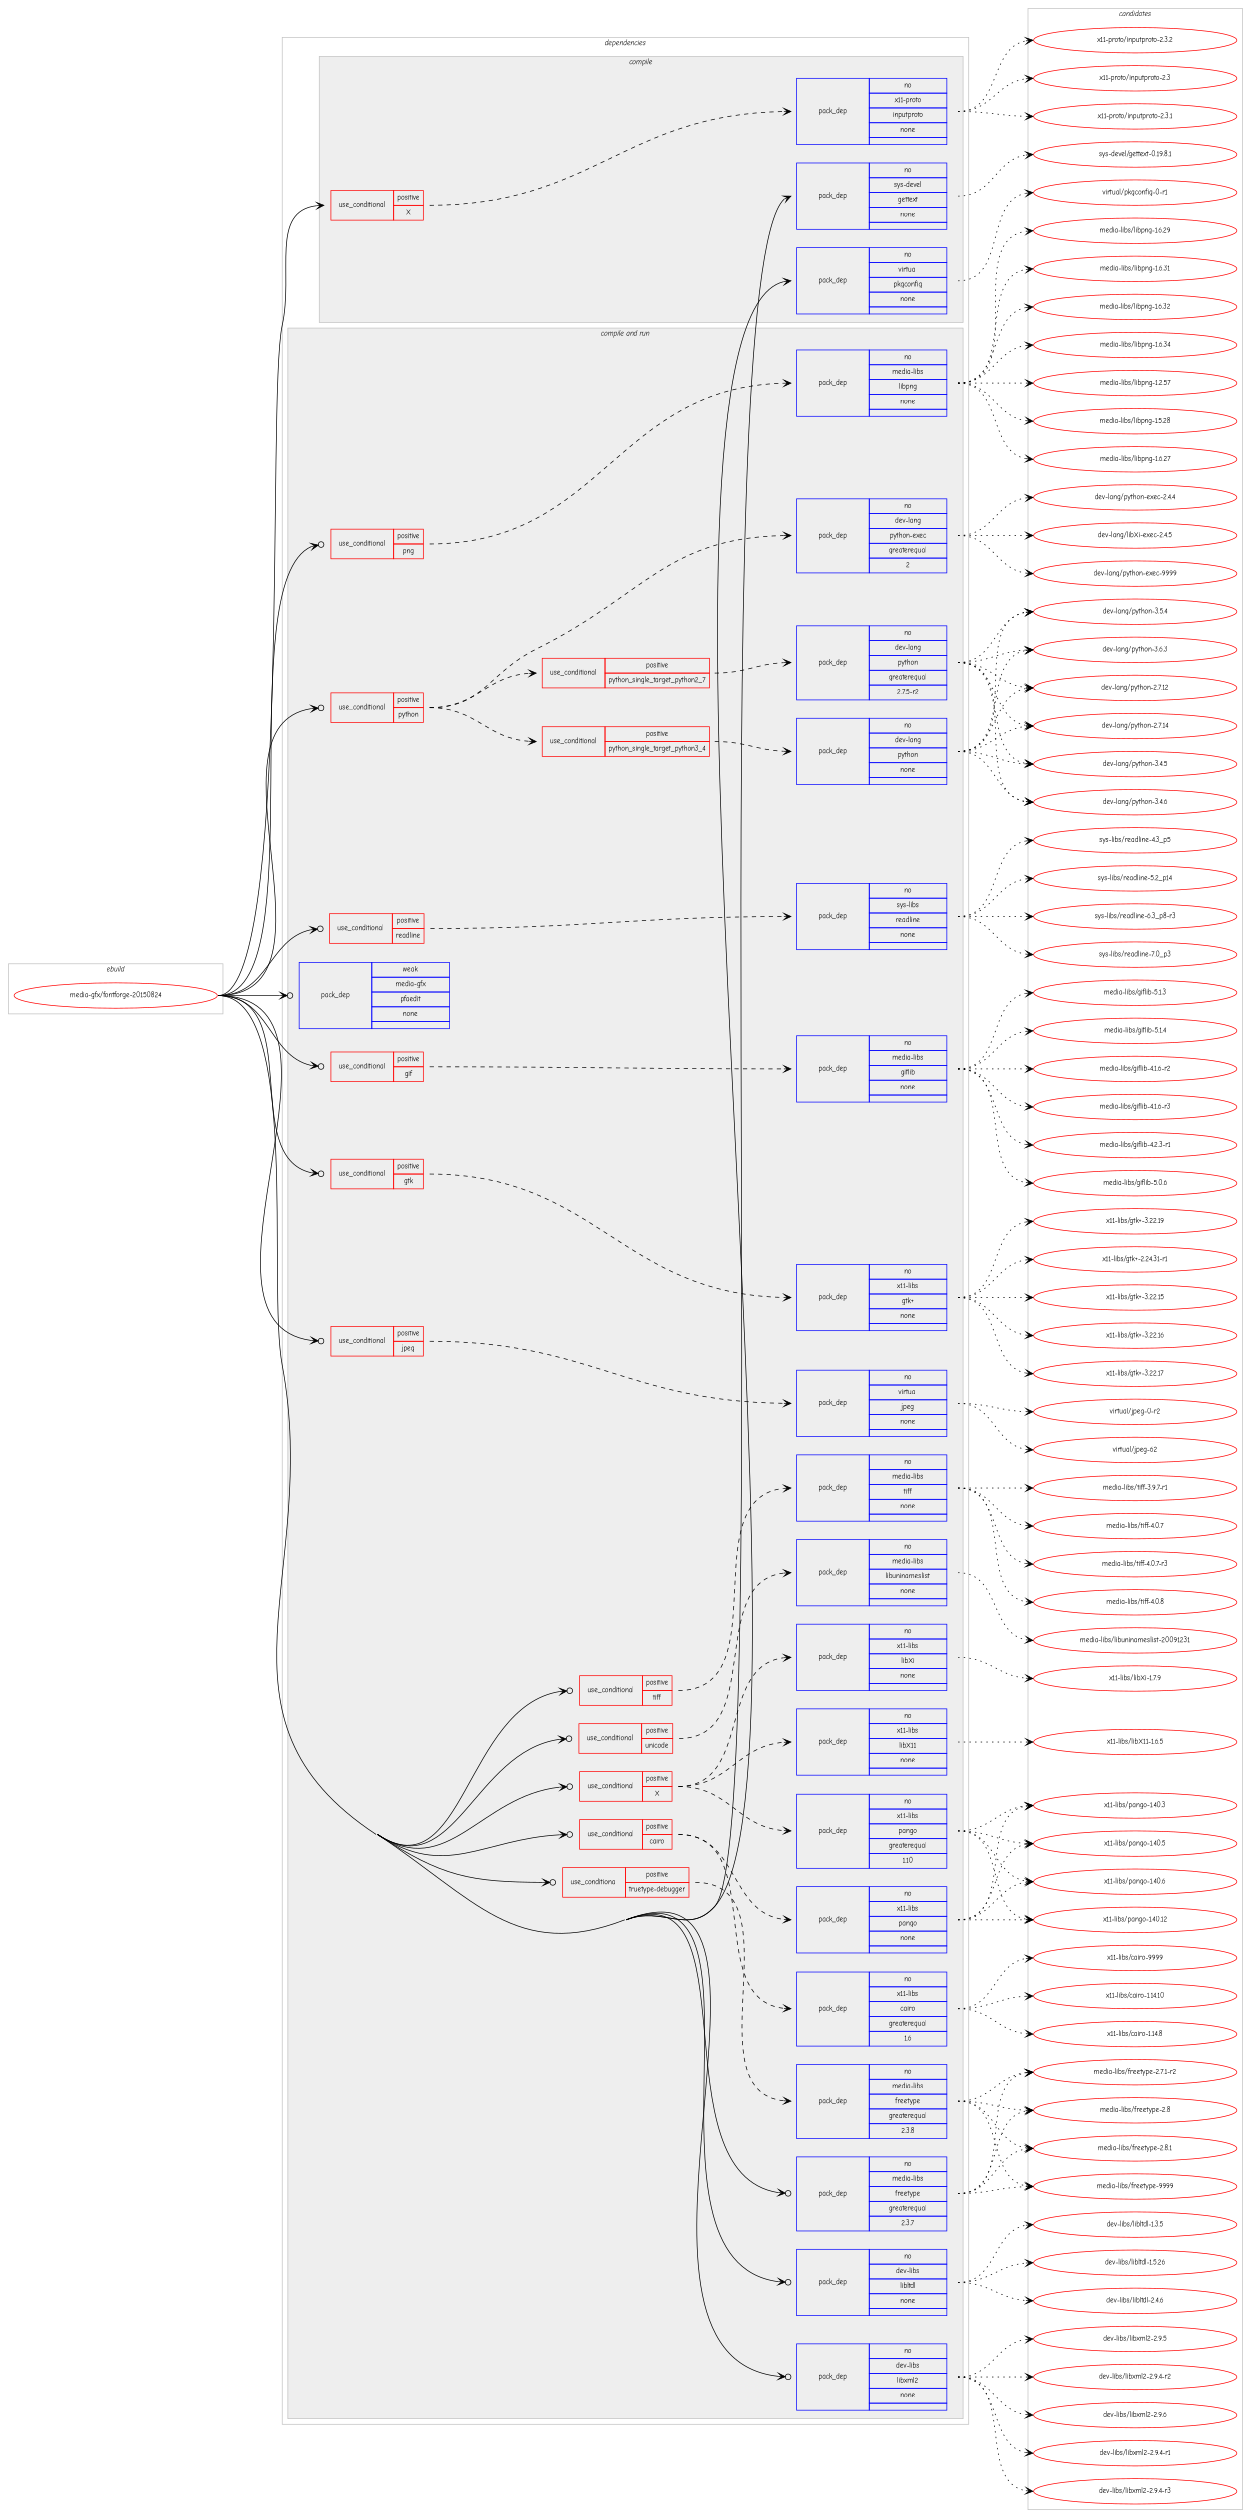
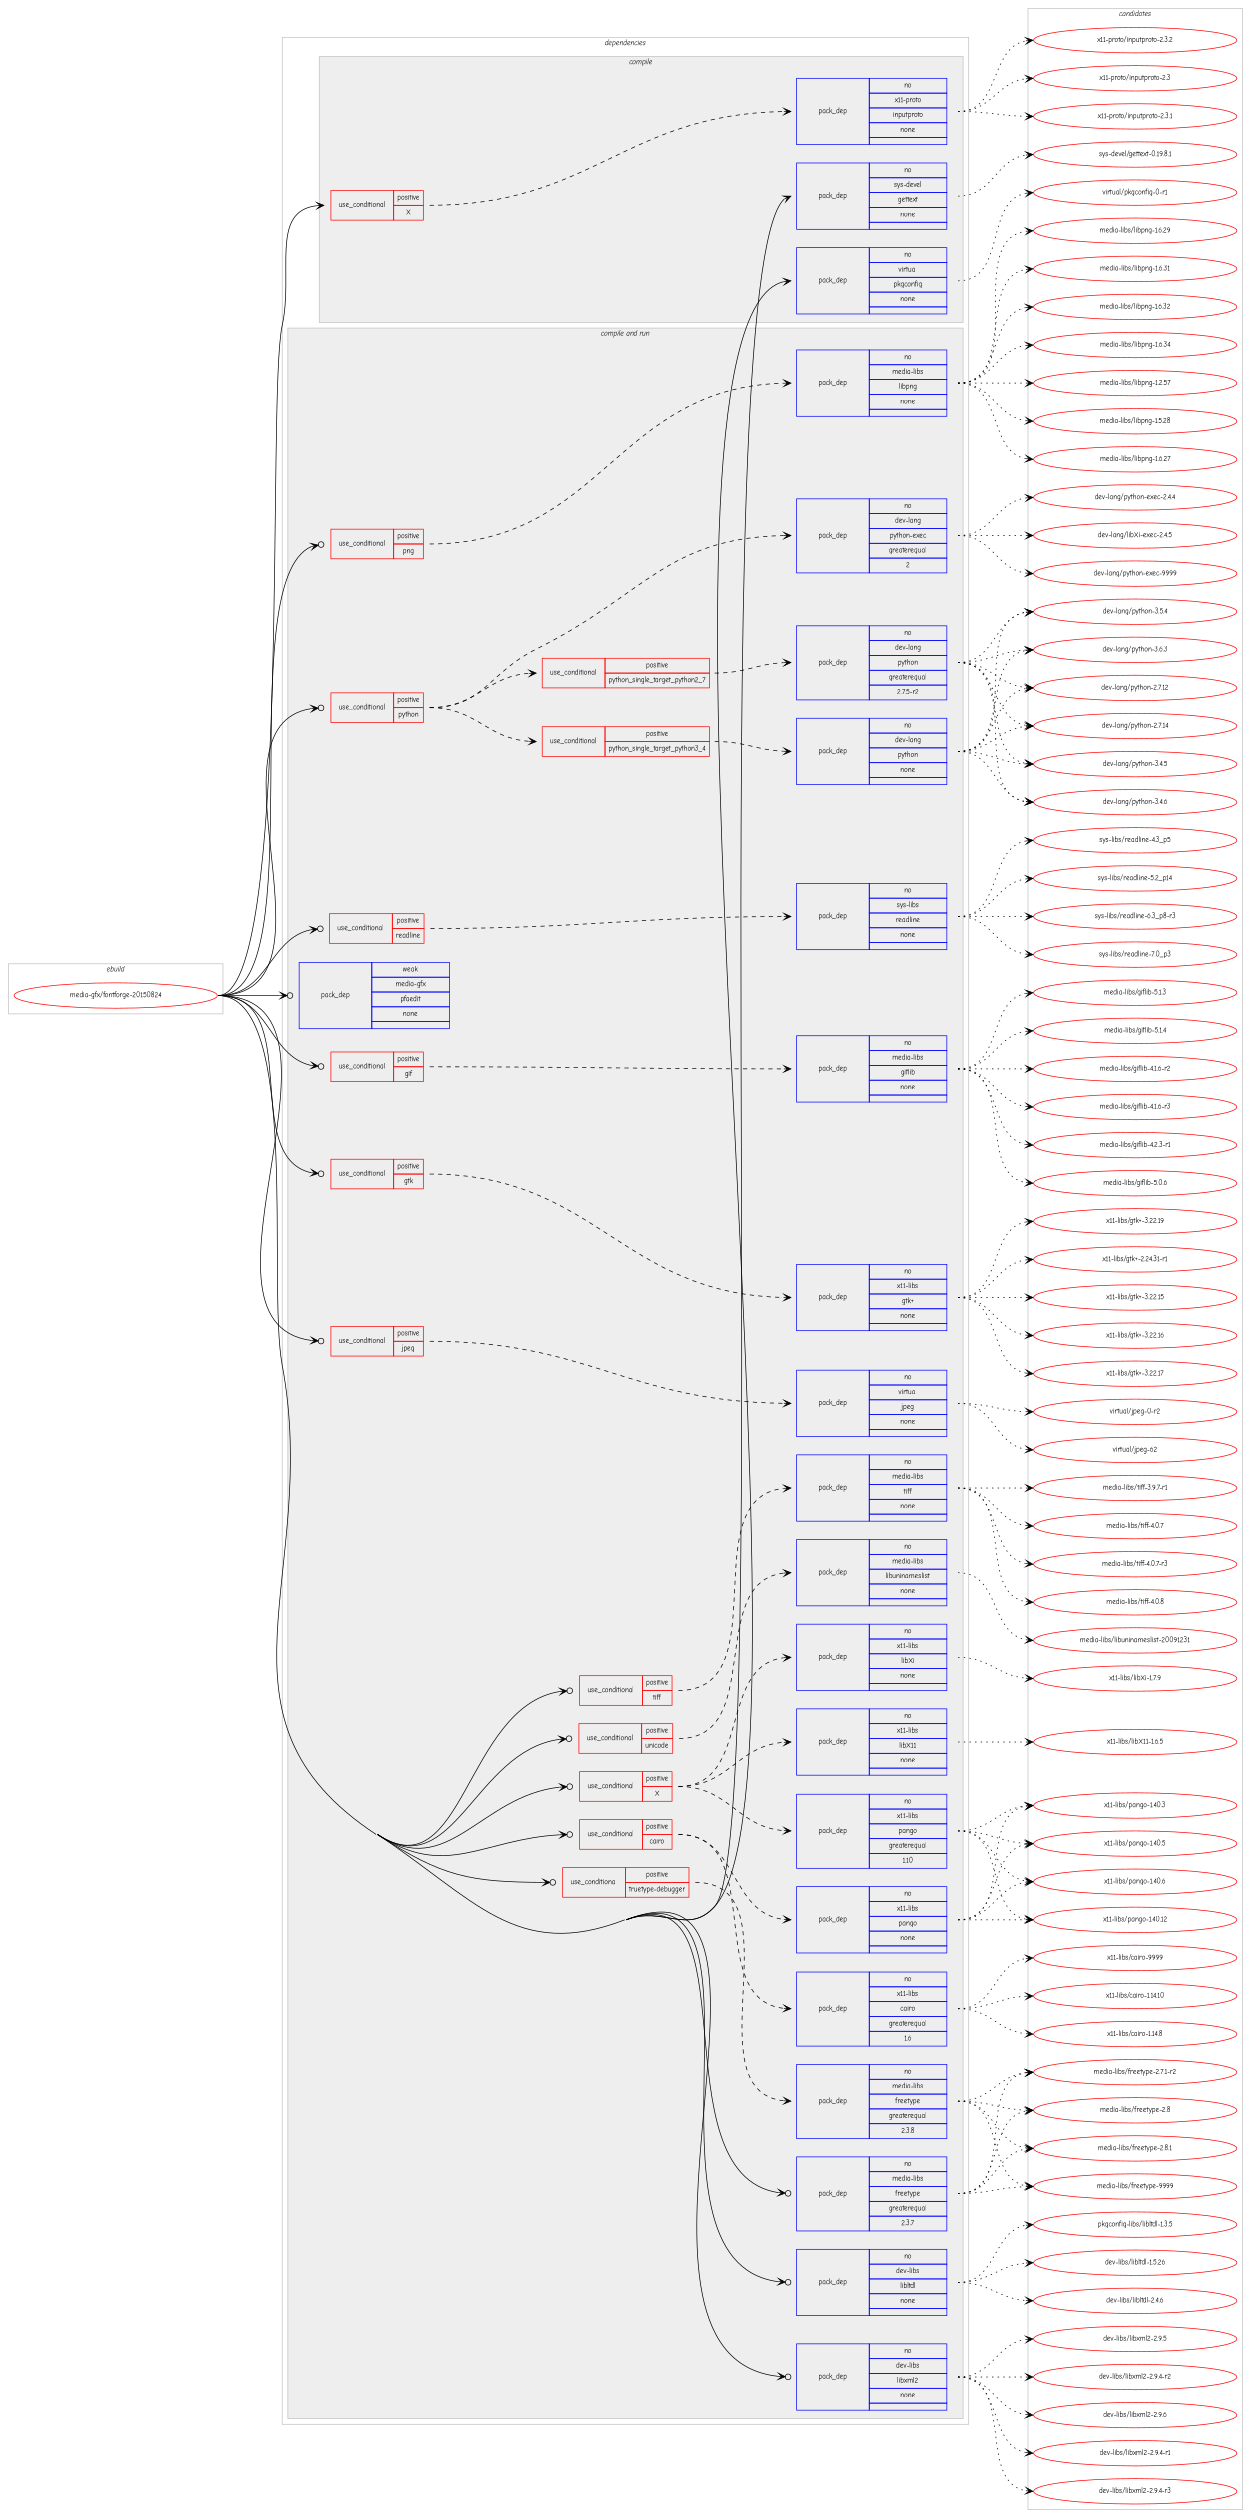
(1135, 2225) -> (1135, 2225)
